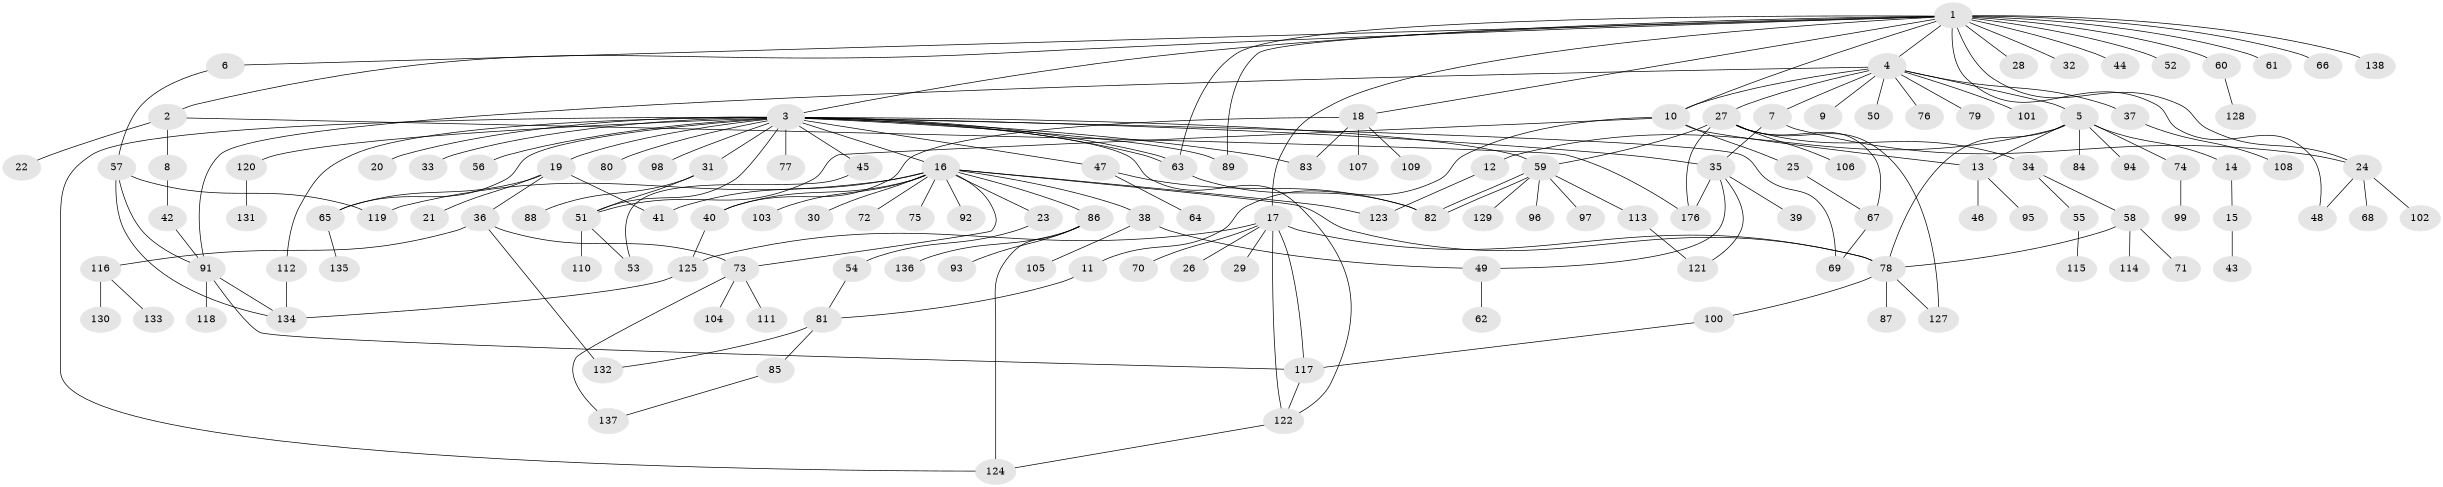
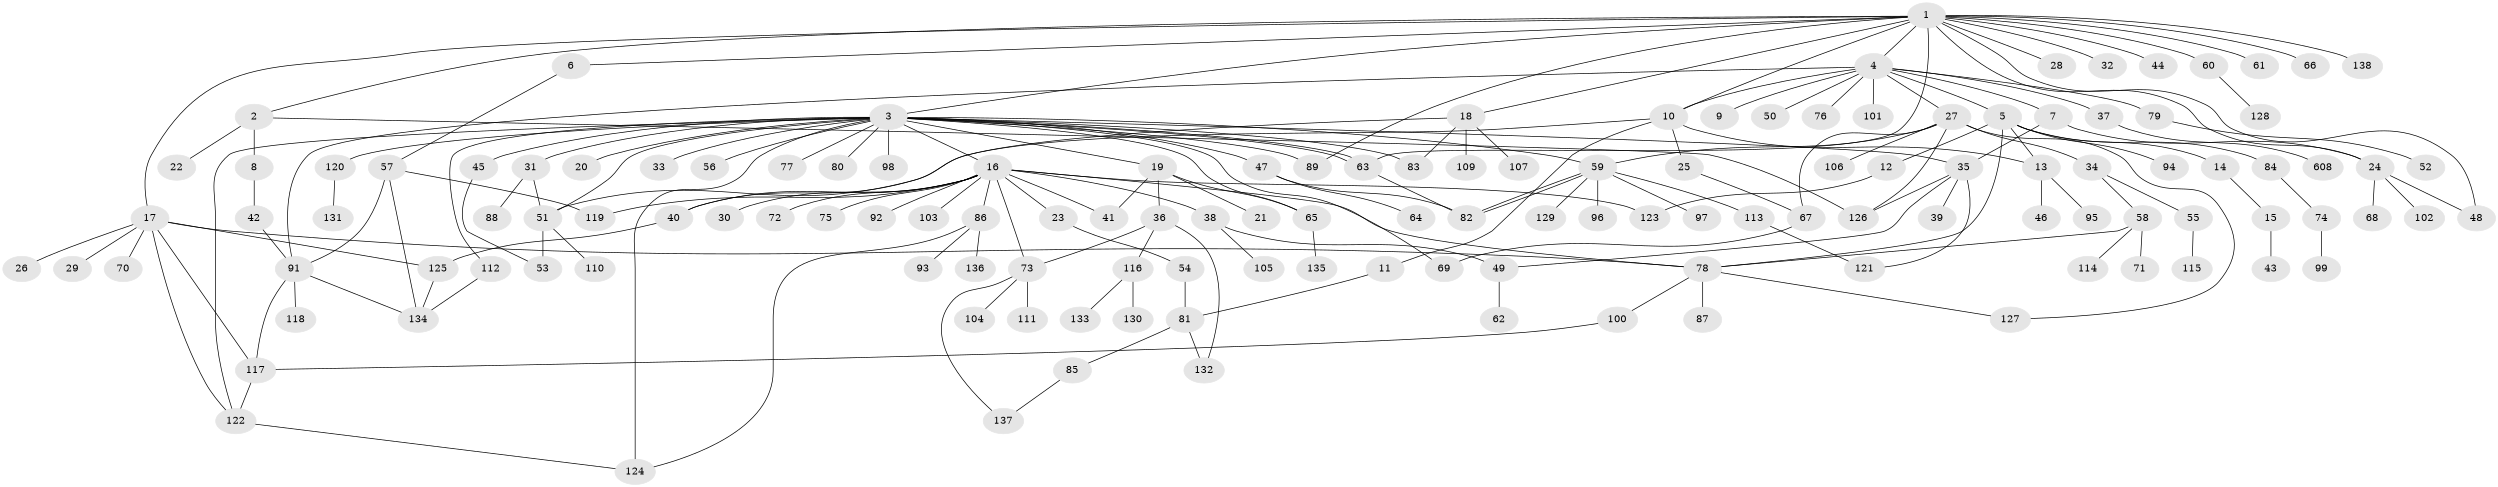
(2065, 33) -> (2341, 142)
(2130, 142) -> (2296, 193)
(2284, 168) -> (2323, 168)
(1691, 218) -> (1858, 218)
